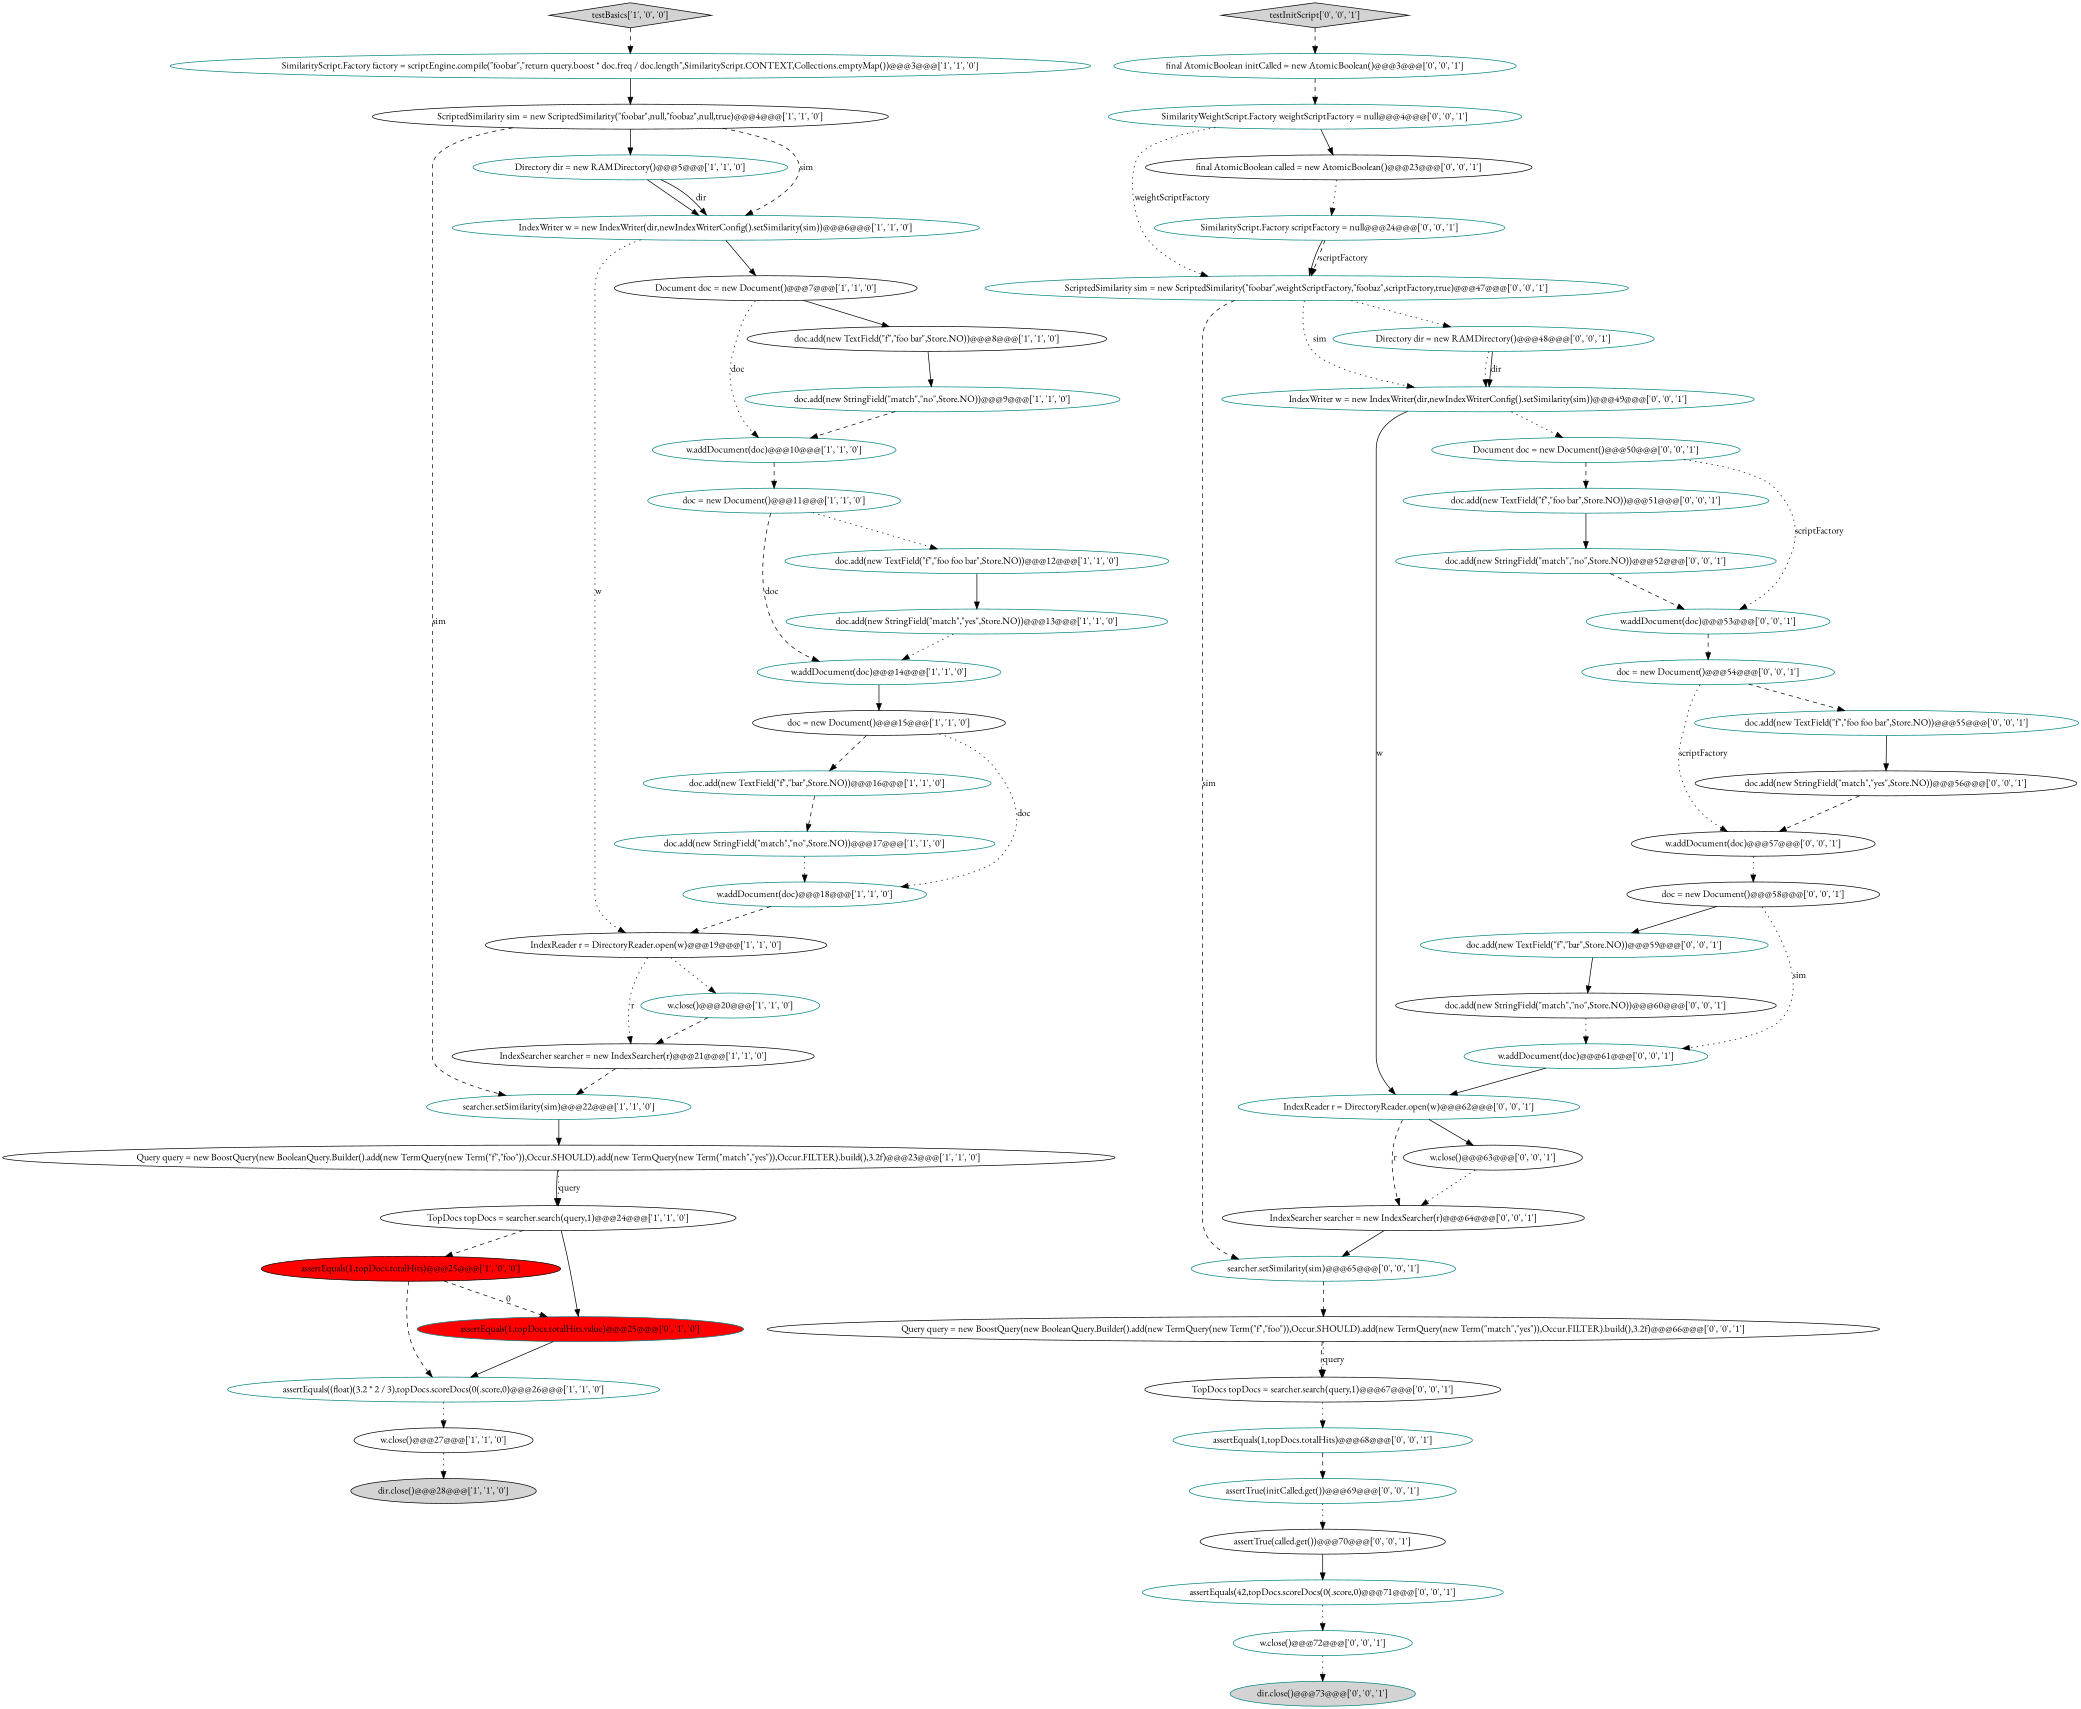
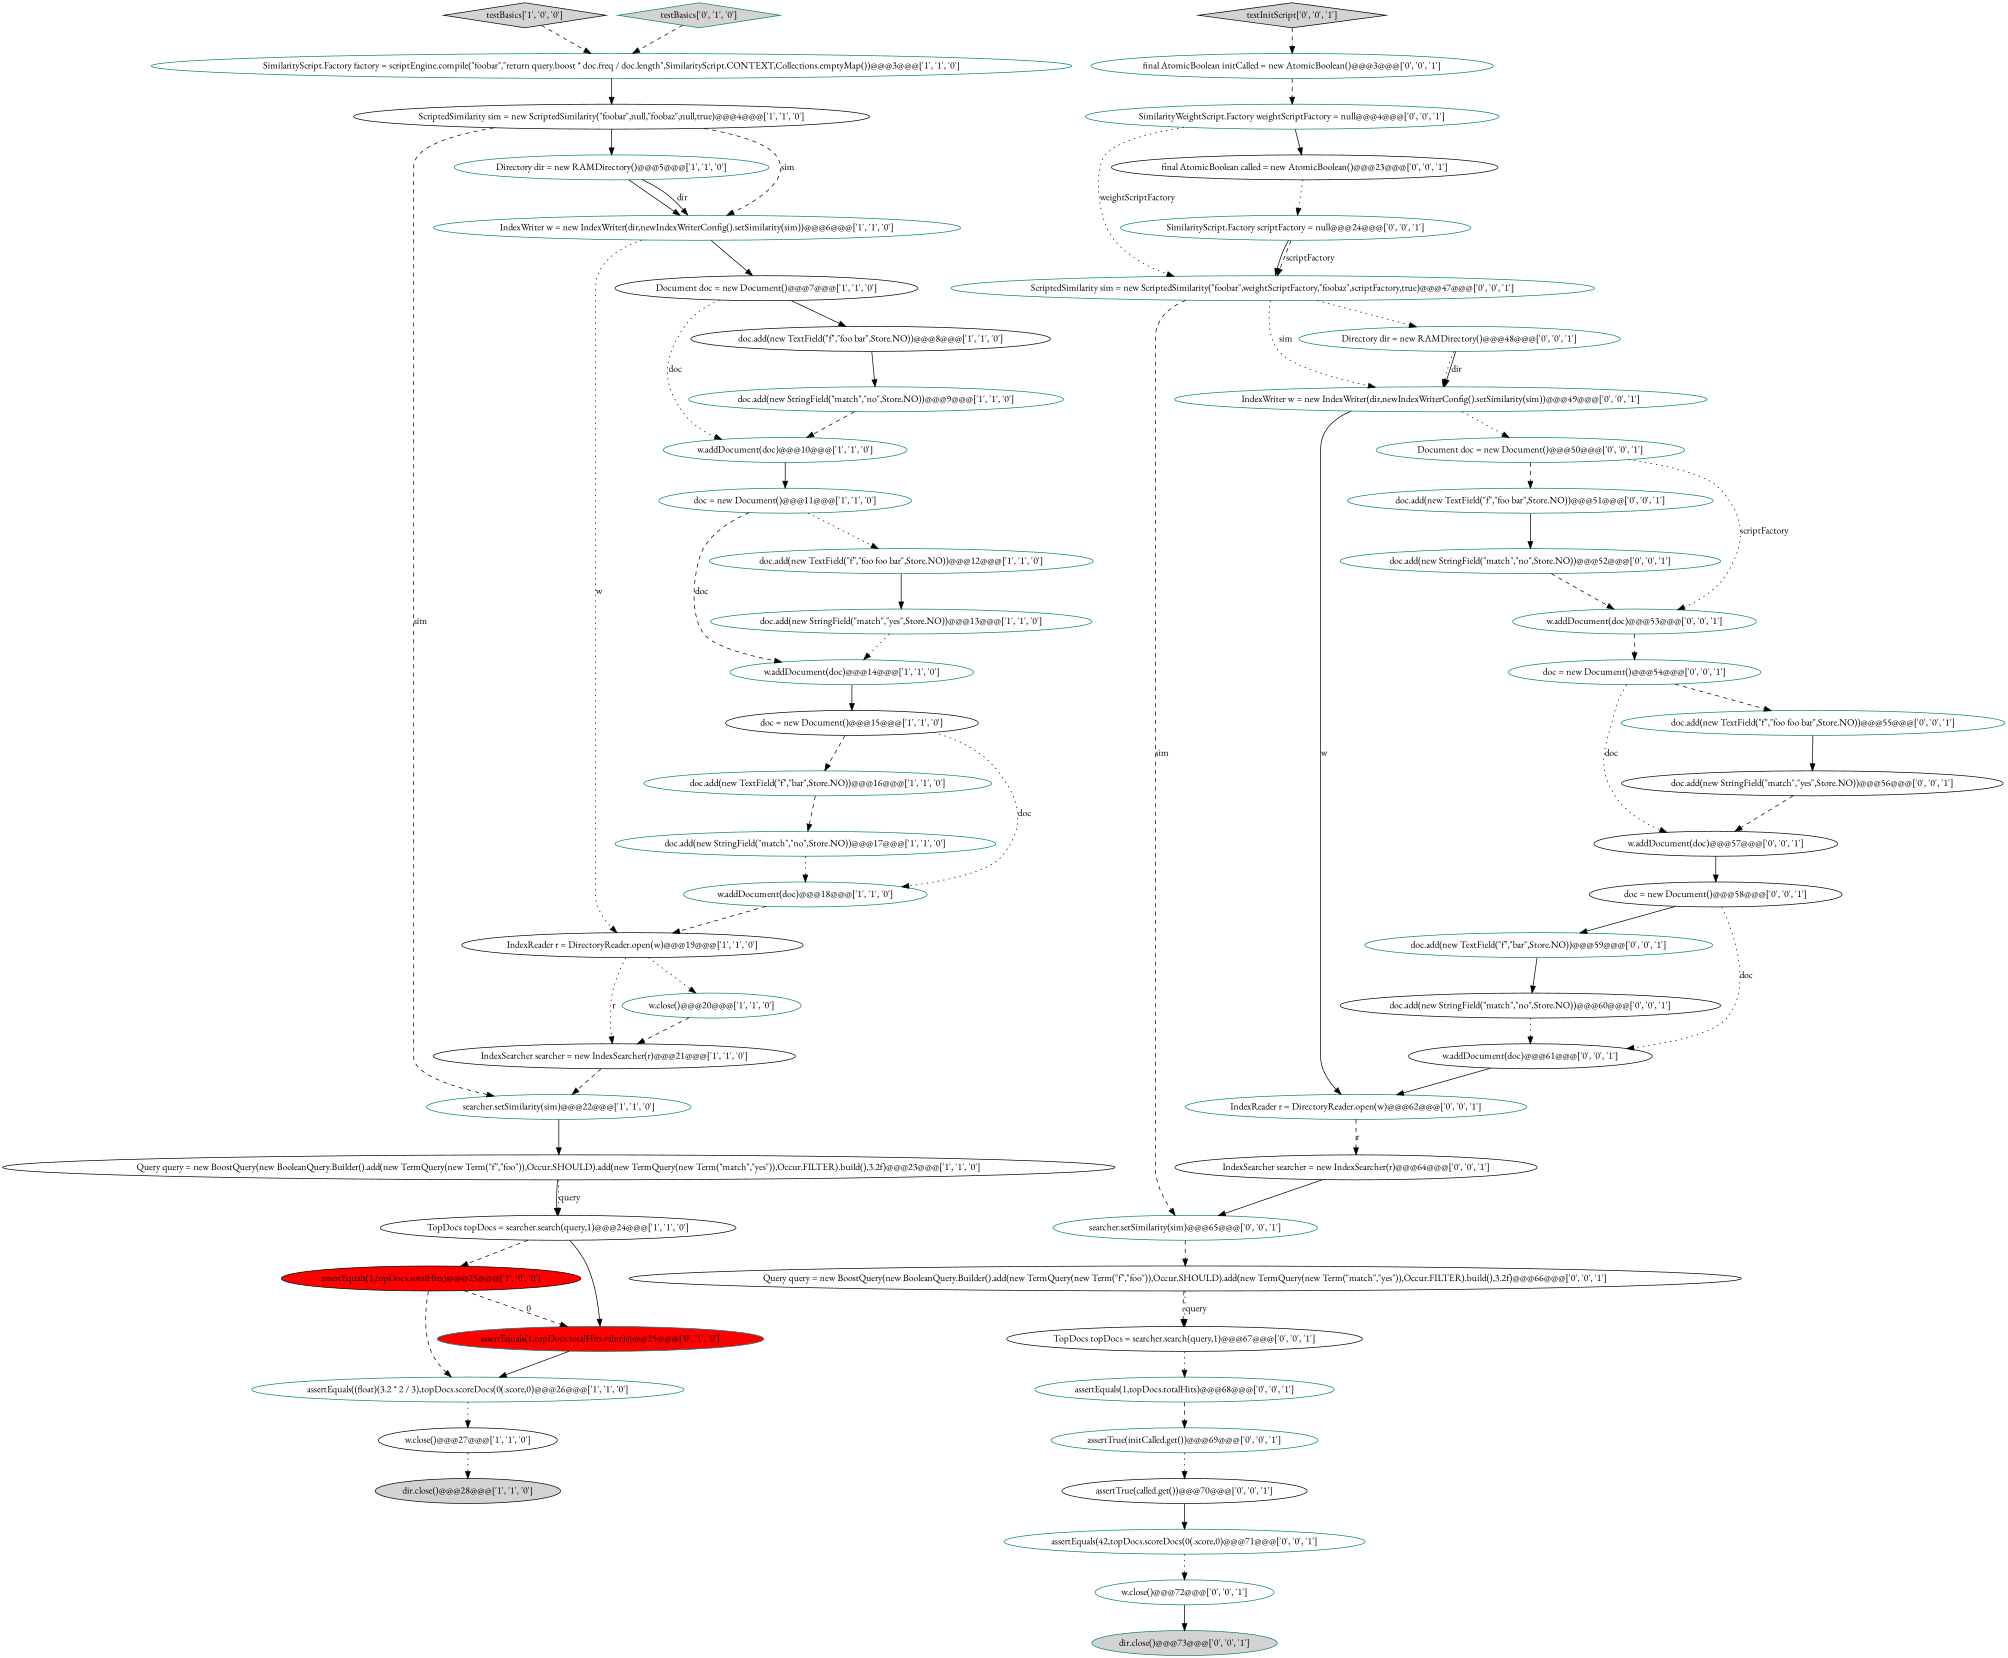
none -> (699, 15)
(774, 472) -> (785, 472)
(1703, 753) -> (1612, 753)
(1753, 866) -> (1716, 866)
(1800, 975) -> (1746, 975)
(1586, 1056) -> (1530, 1056)
(1493, 1158) -> none
(1323, 1665) -> (1185, 1614)
